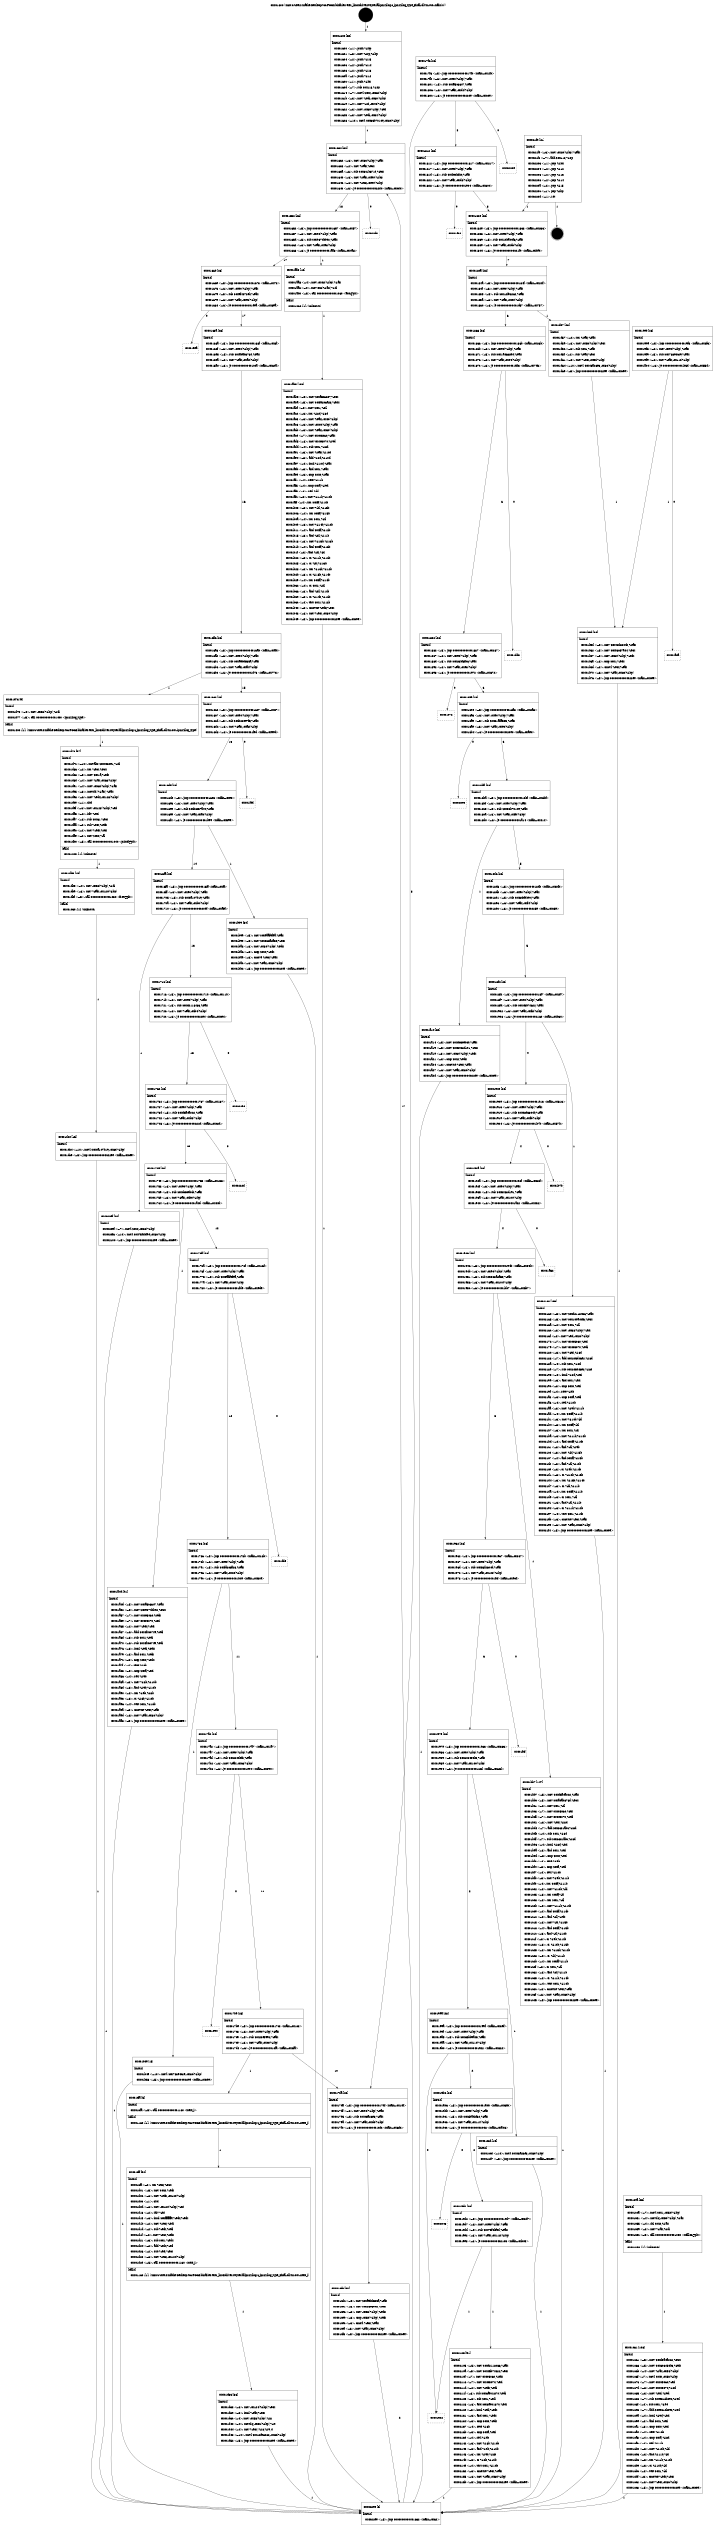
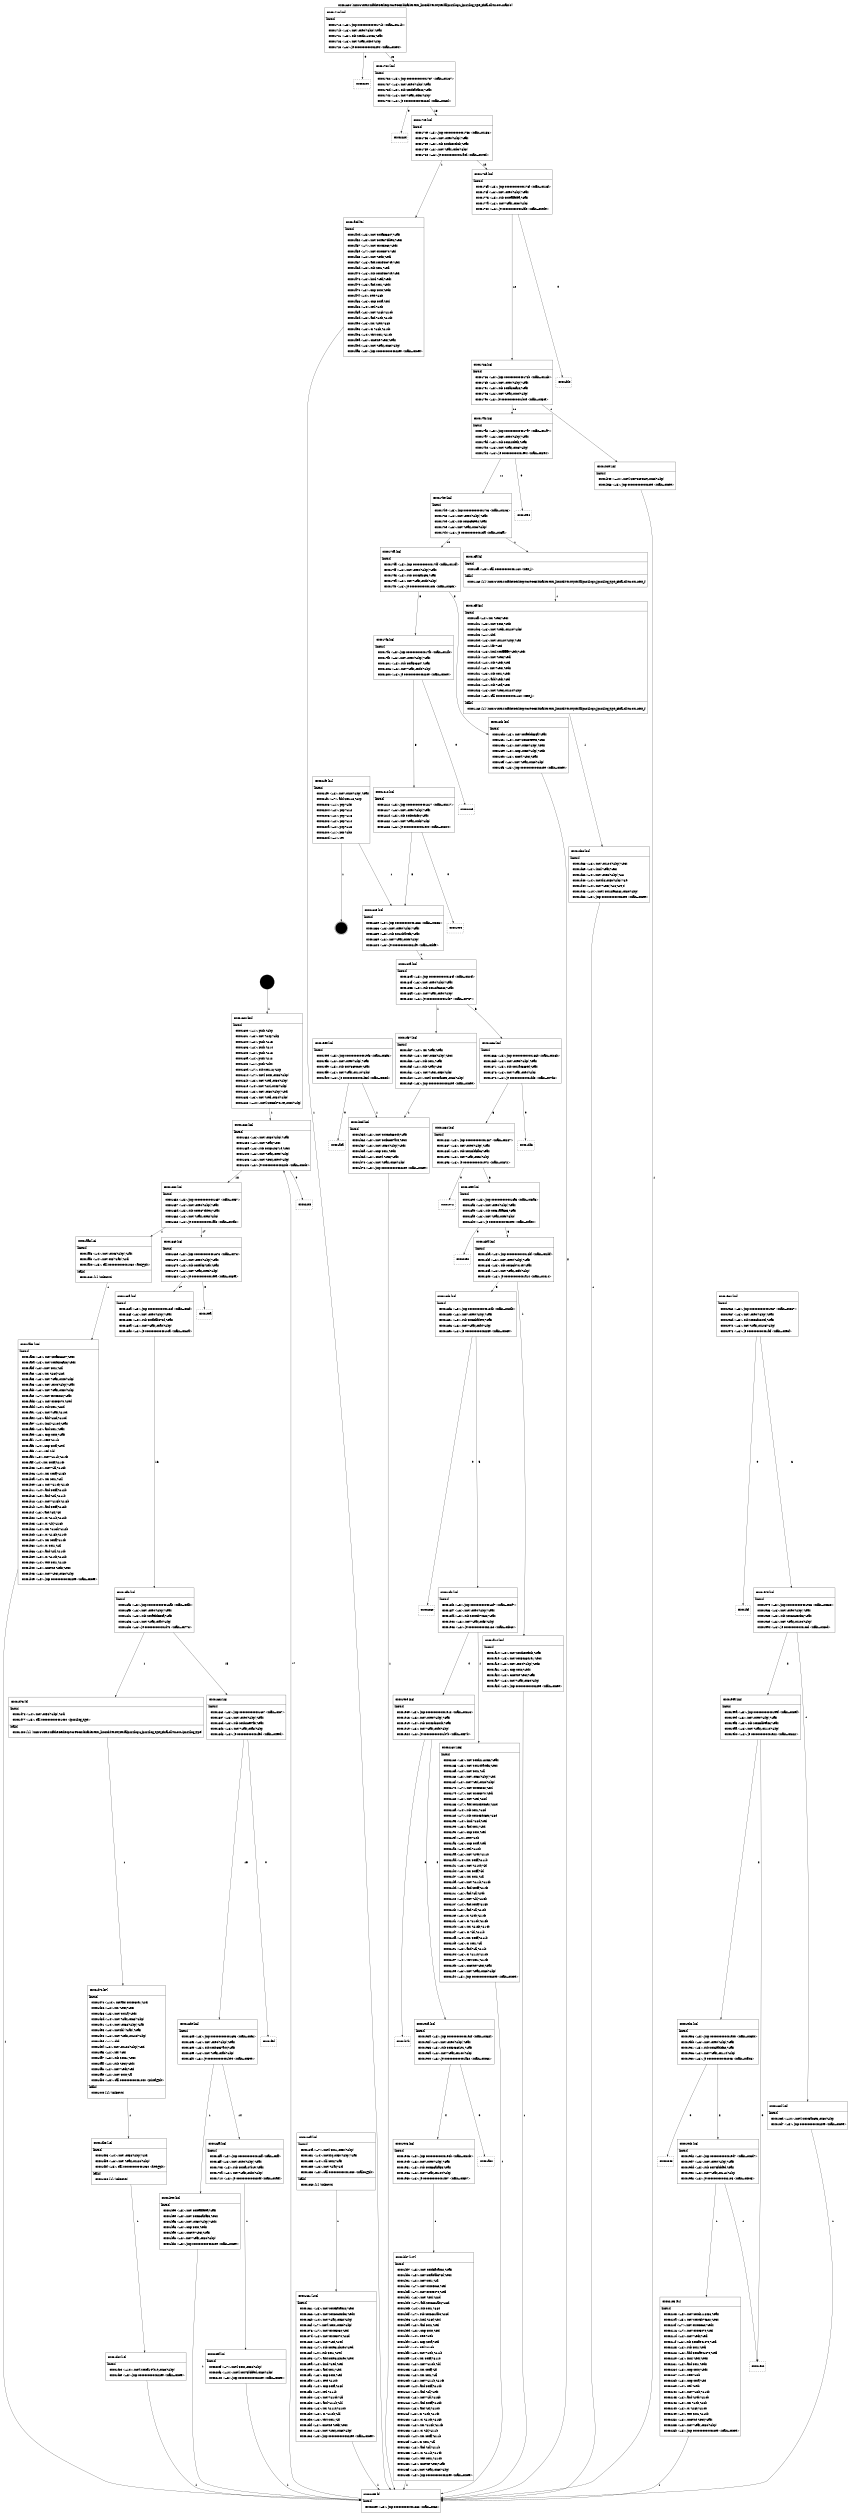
(191, 945) -> none
(410, 1092) -> (417, 613)
(490, 1415) -> none
none -> (427, 1610)
